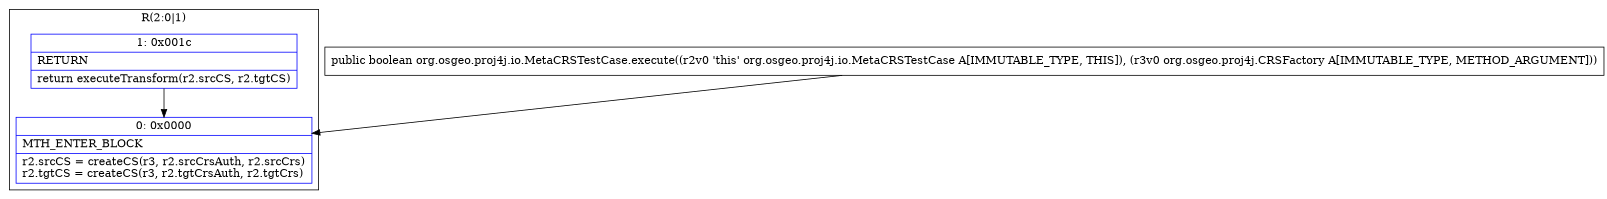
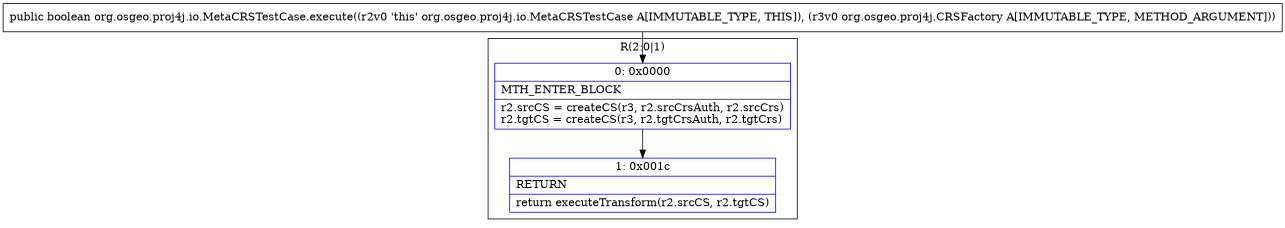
(164, 99) -> (643, 140)
